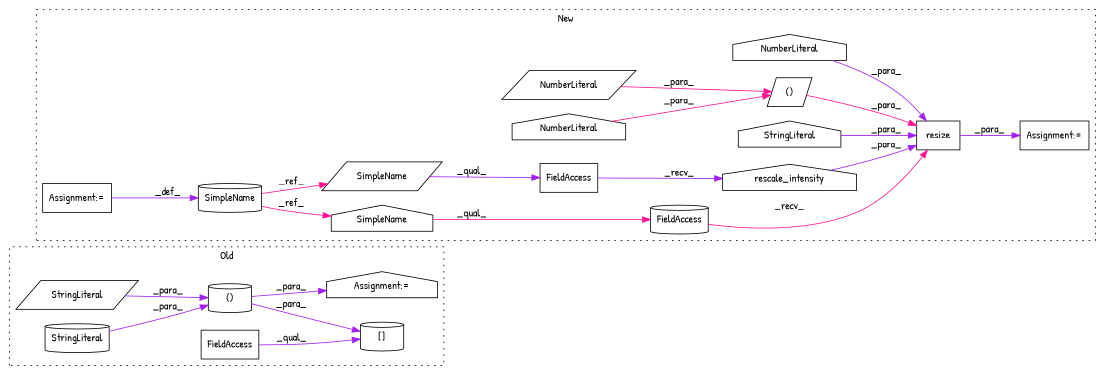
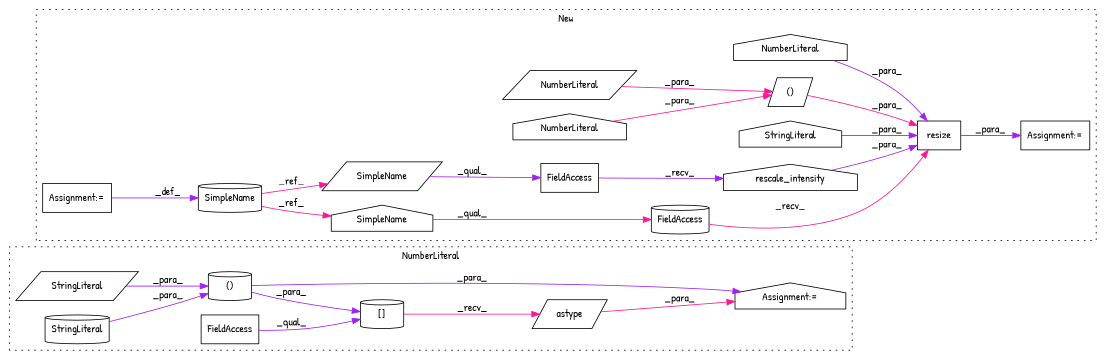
(227, 256) -> (431, 256)
none -> (570, 314)
